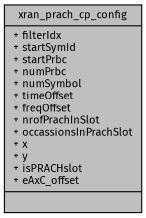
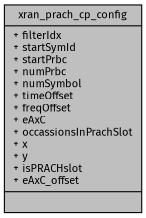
(57, 120) -> (30, 120)
